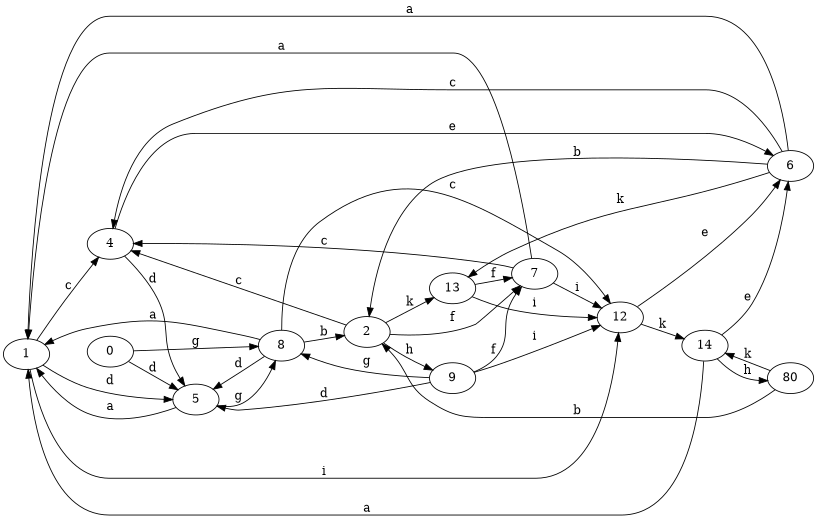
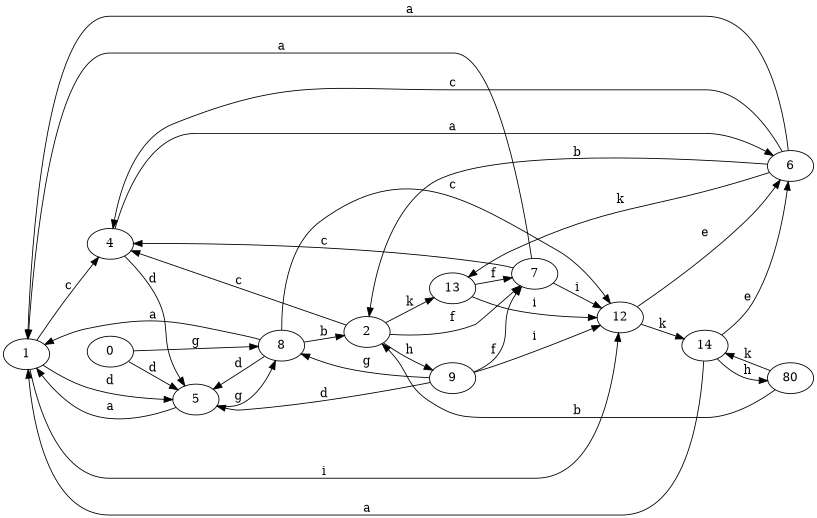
(453, 127) -> (453, 127)
